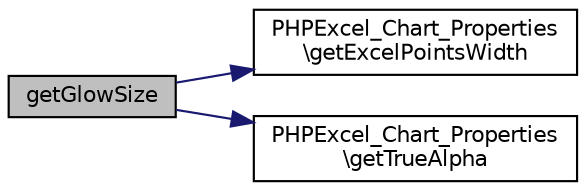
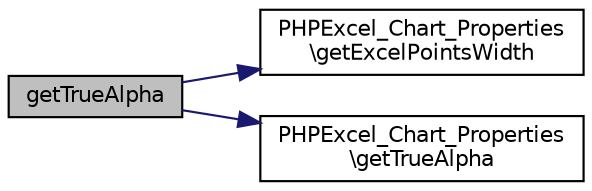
(92, 97) -> (95, 97)
